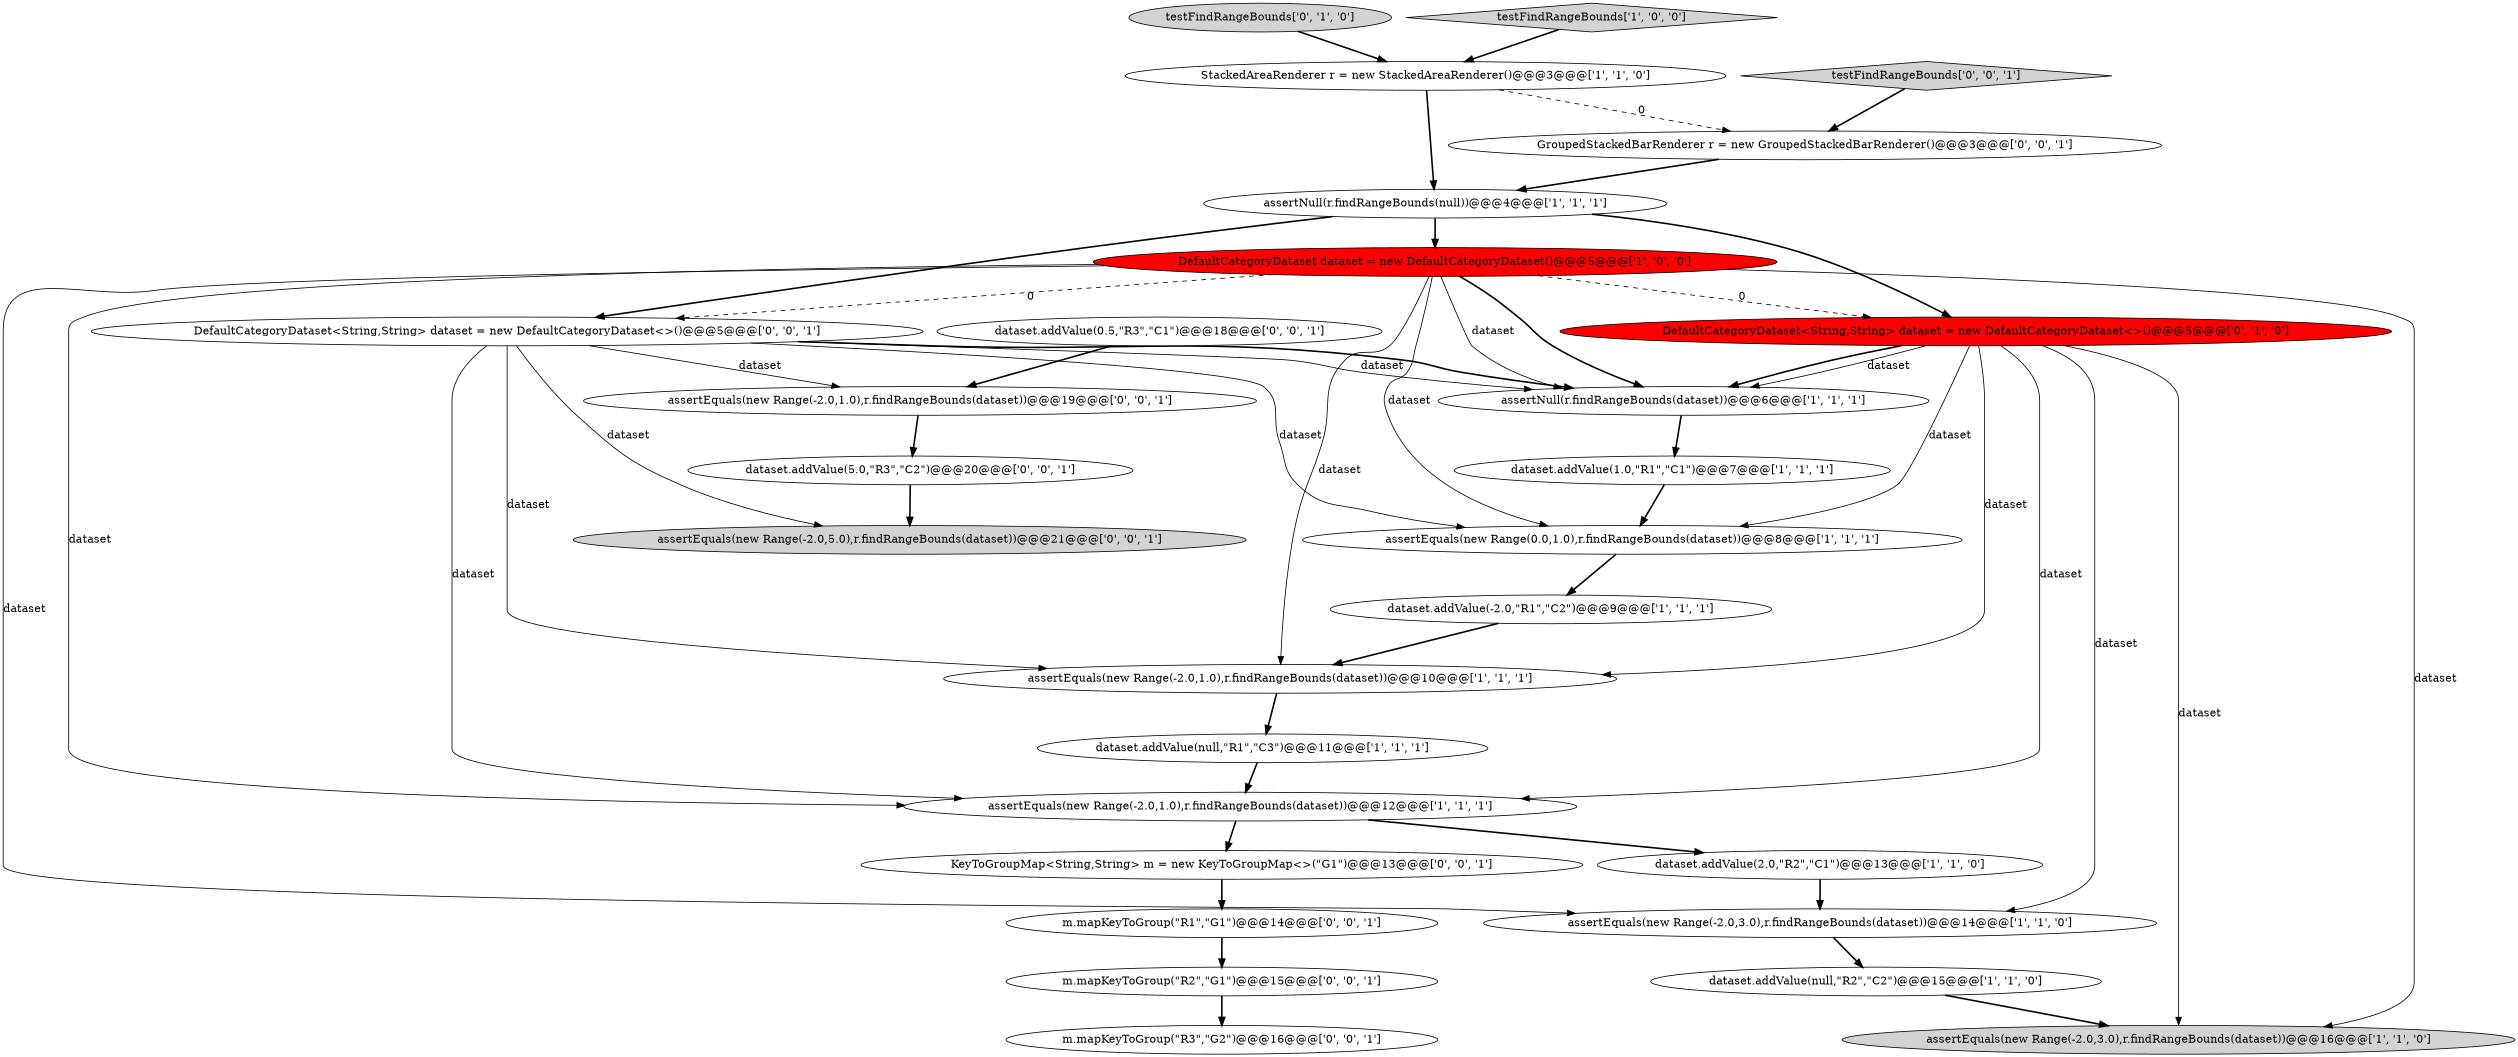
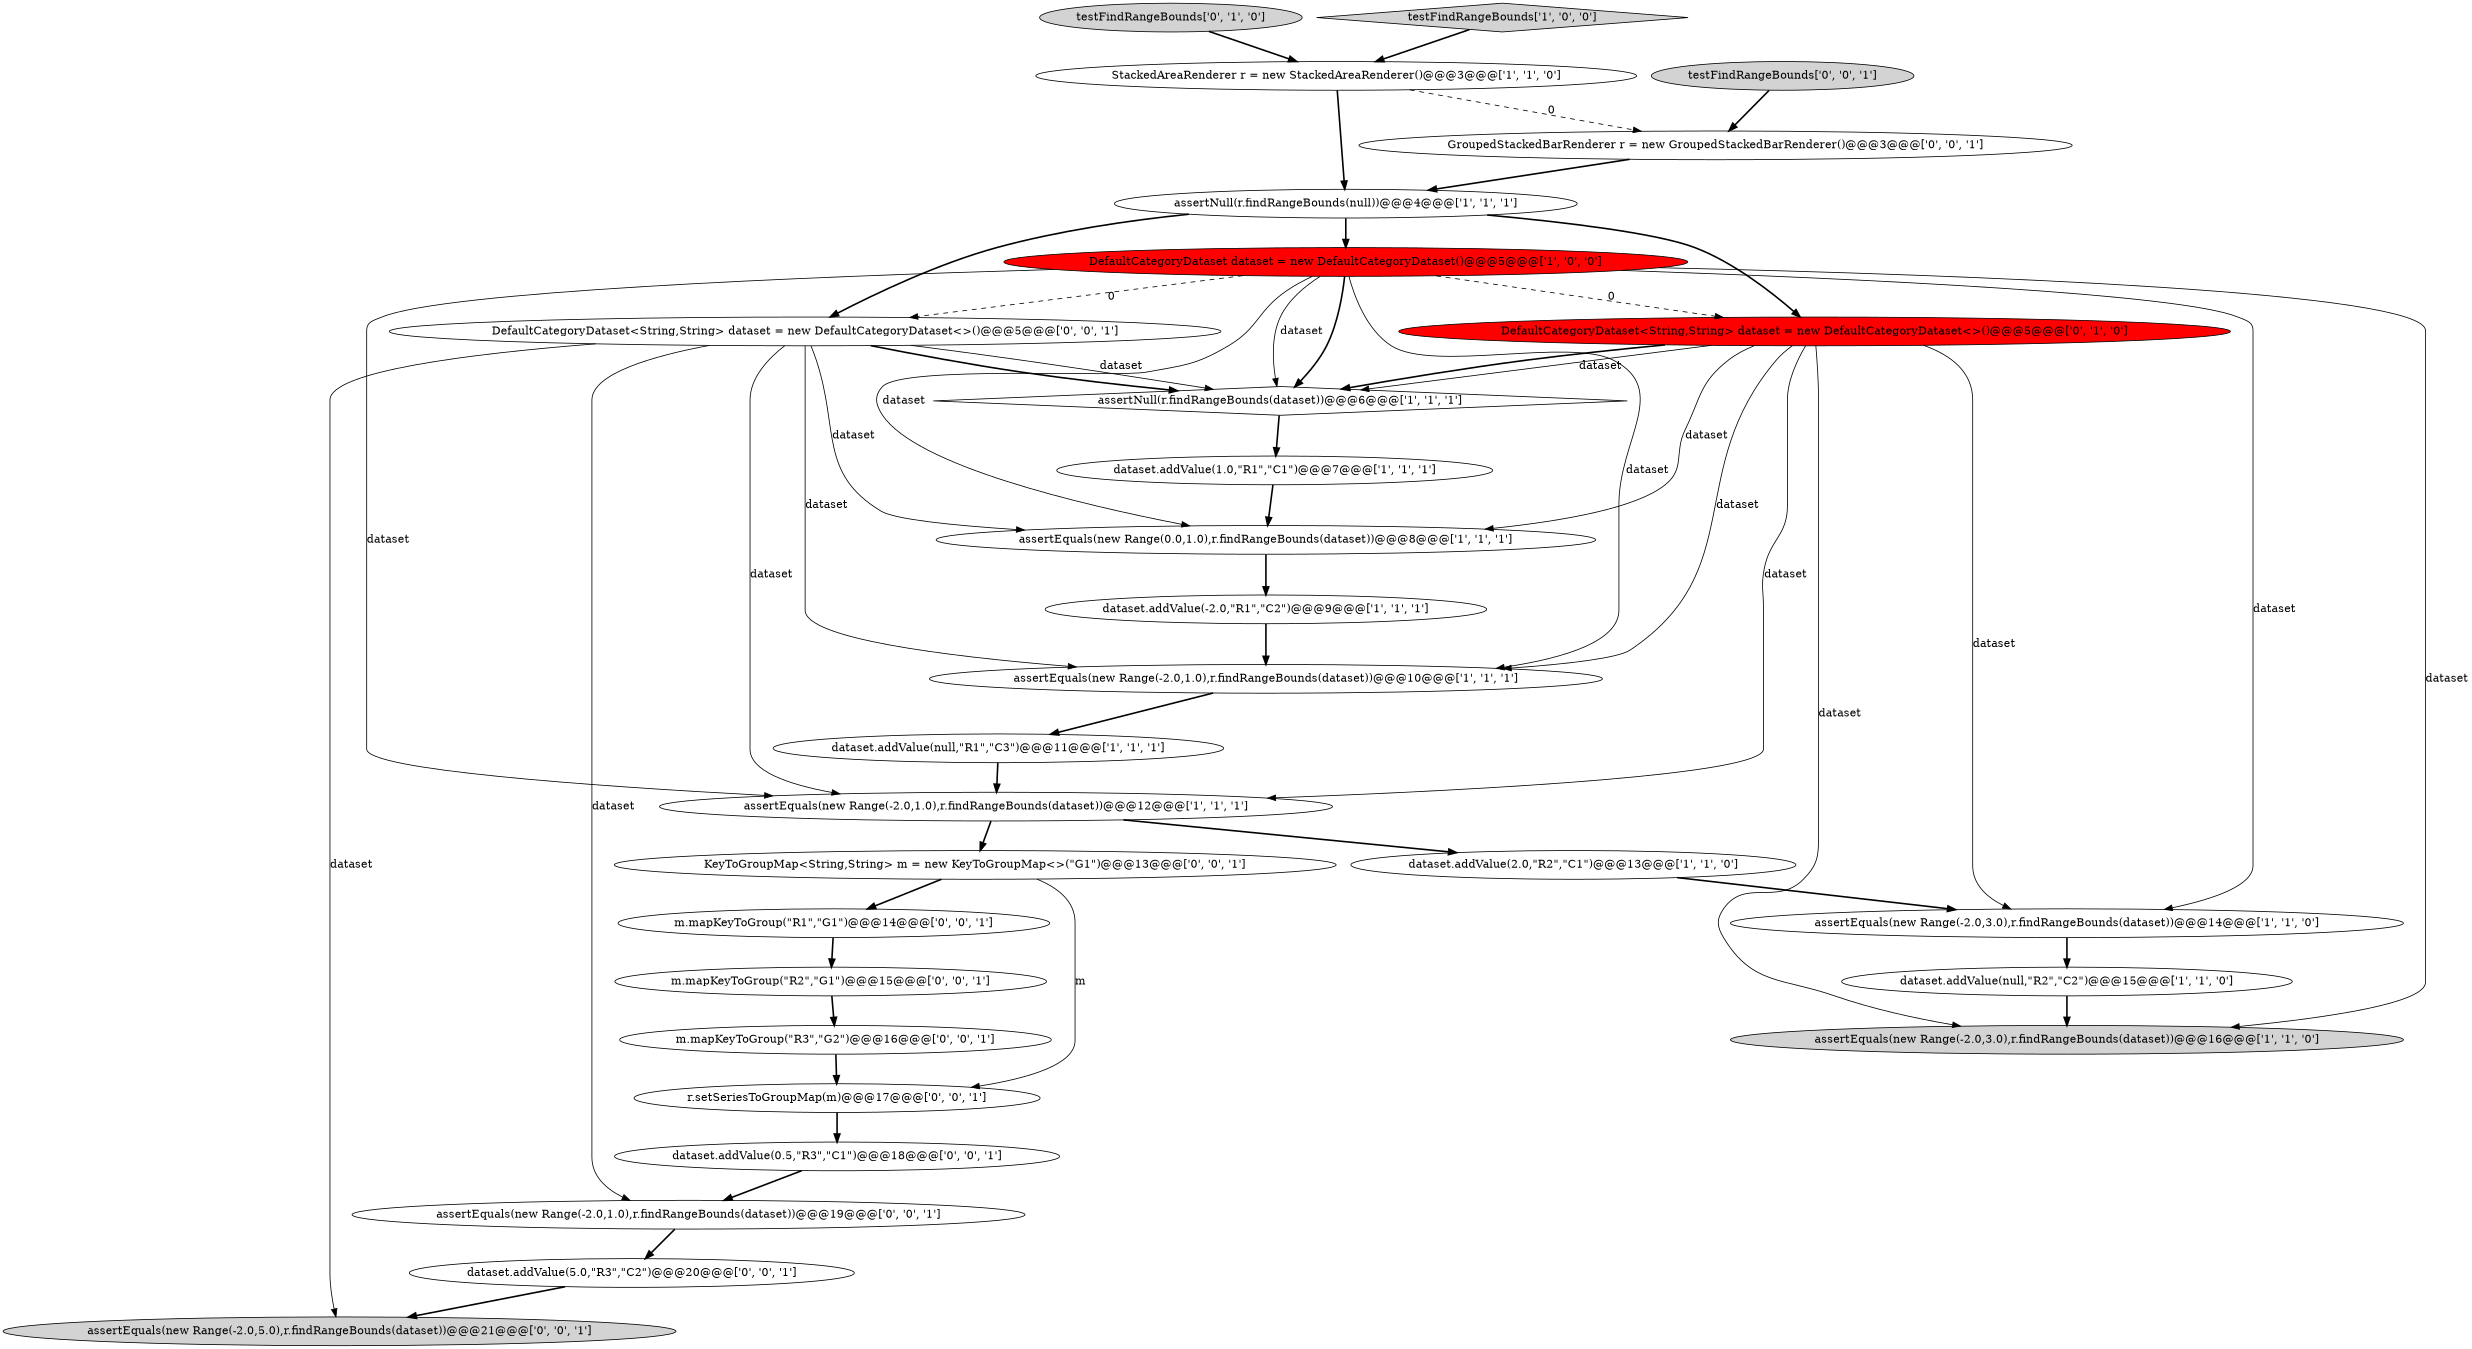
(1926, 76) -> (1783, 76)
(1683, 401) -> (1280, 401)
none -> (837, 1098)
